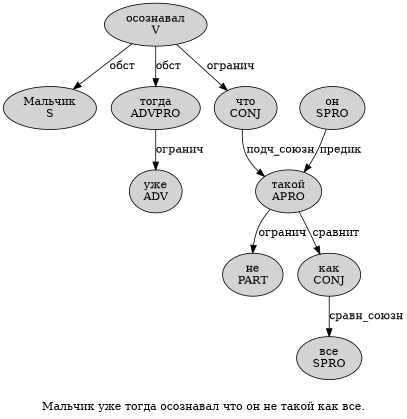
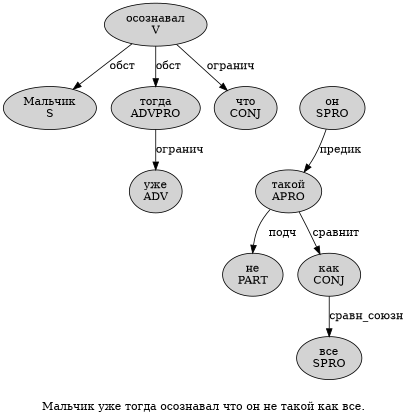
(245, 152) -> none
(283, 233) -> (283, 233)
